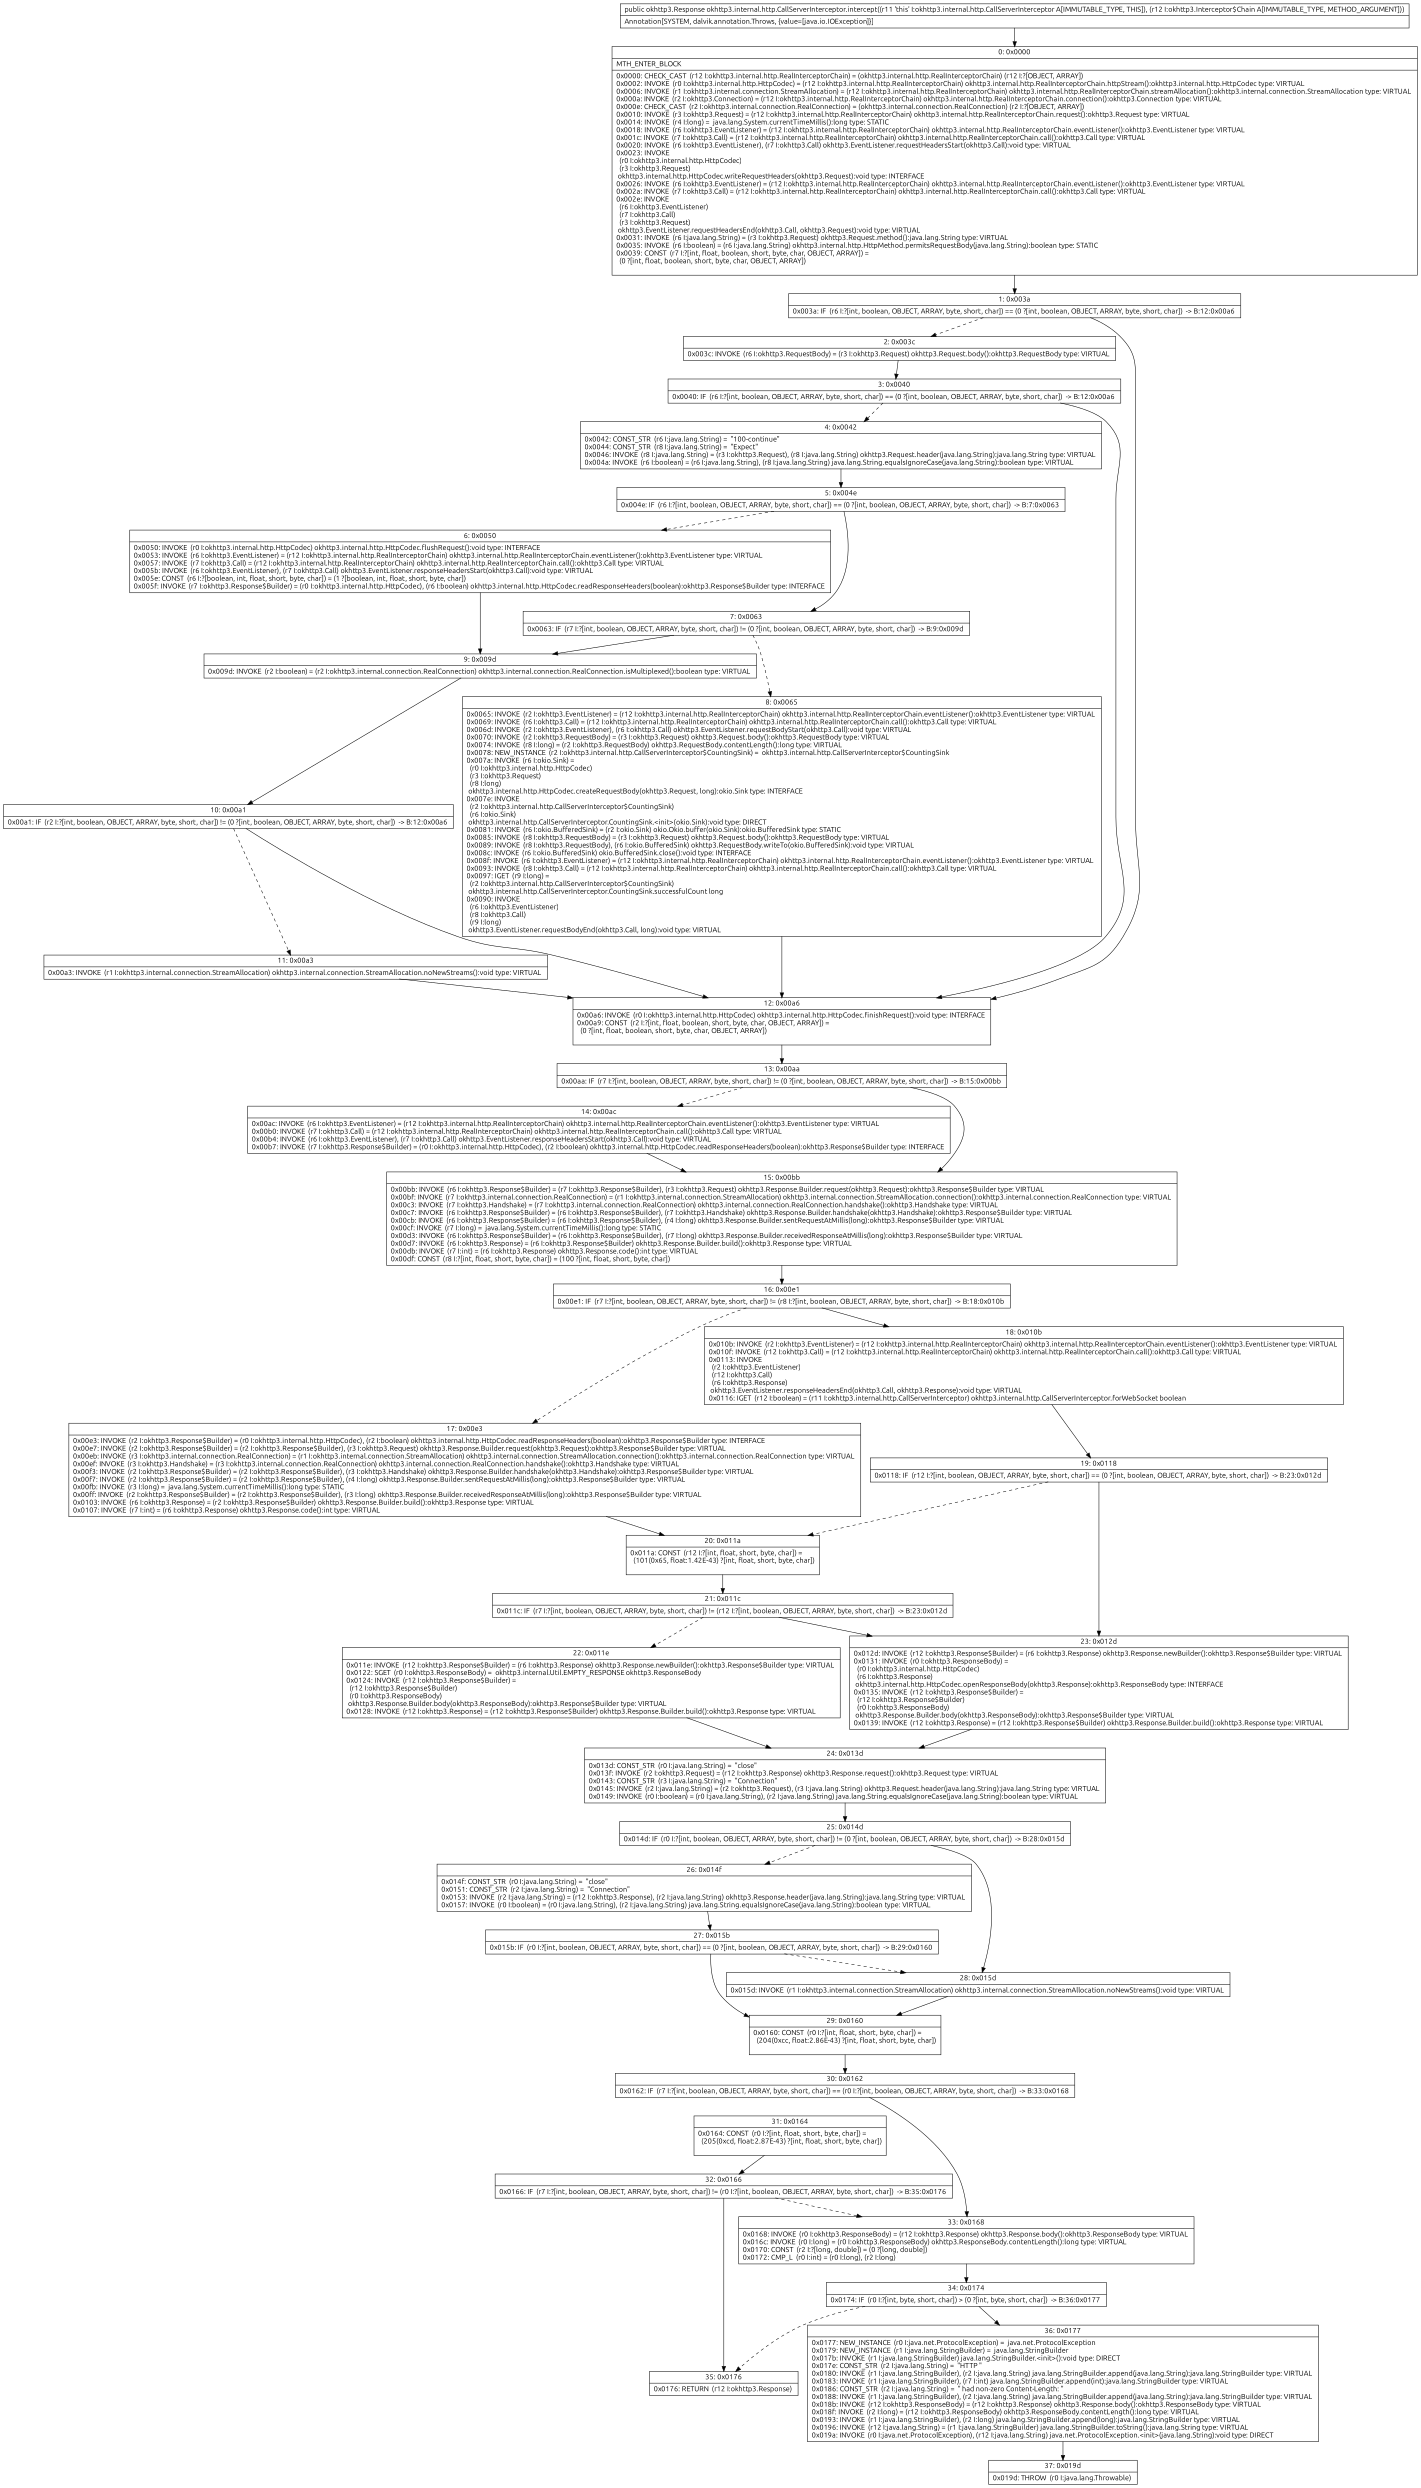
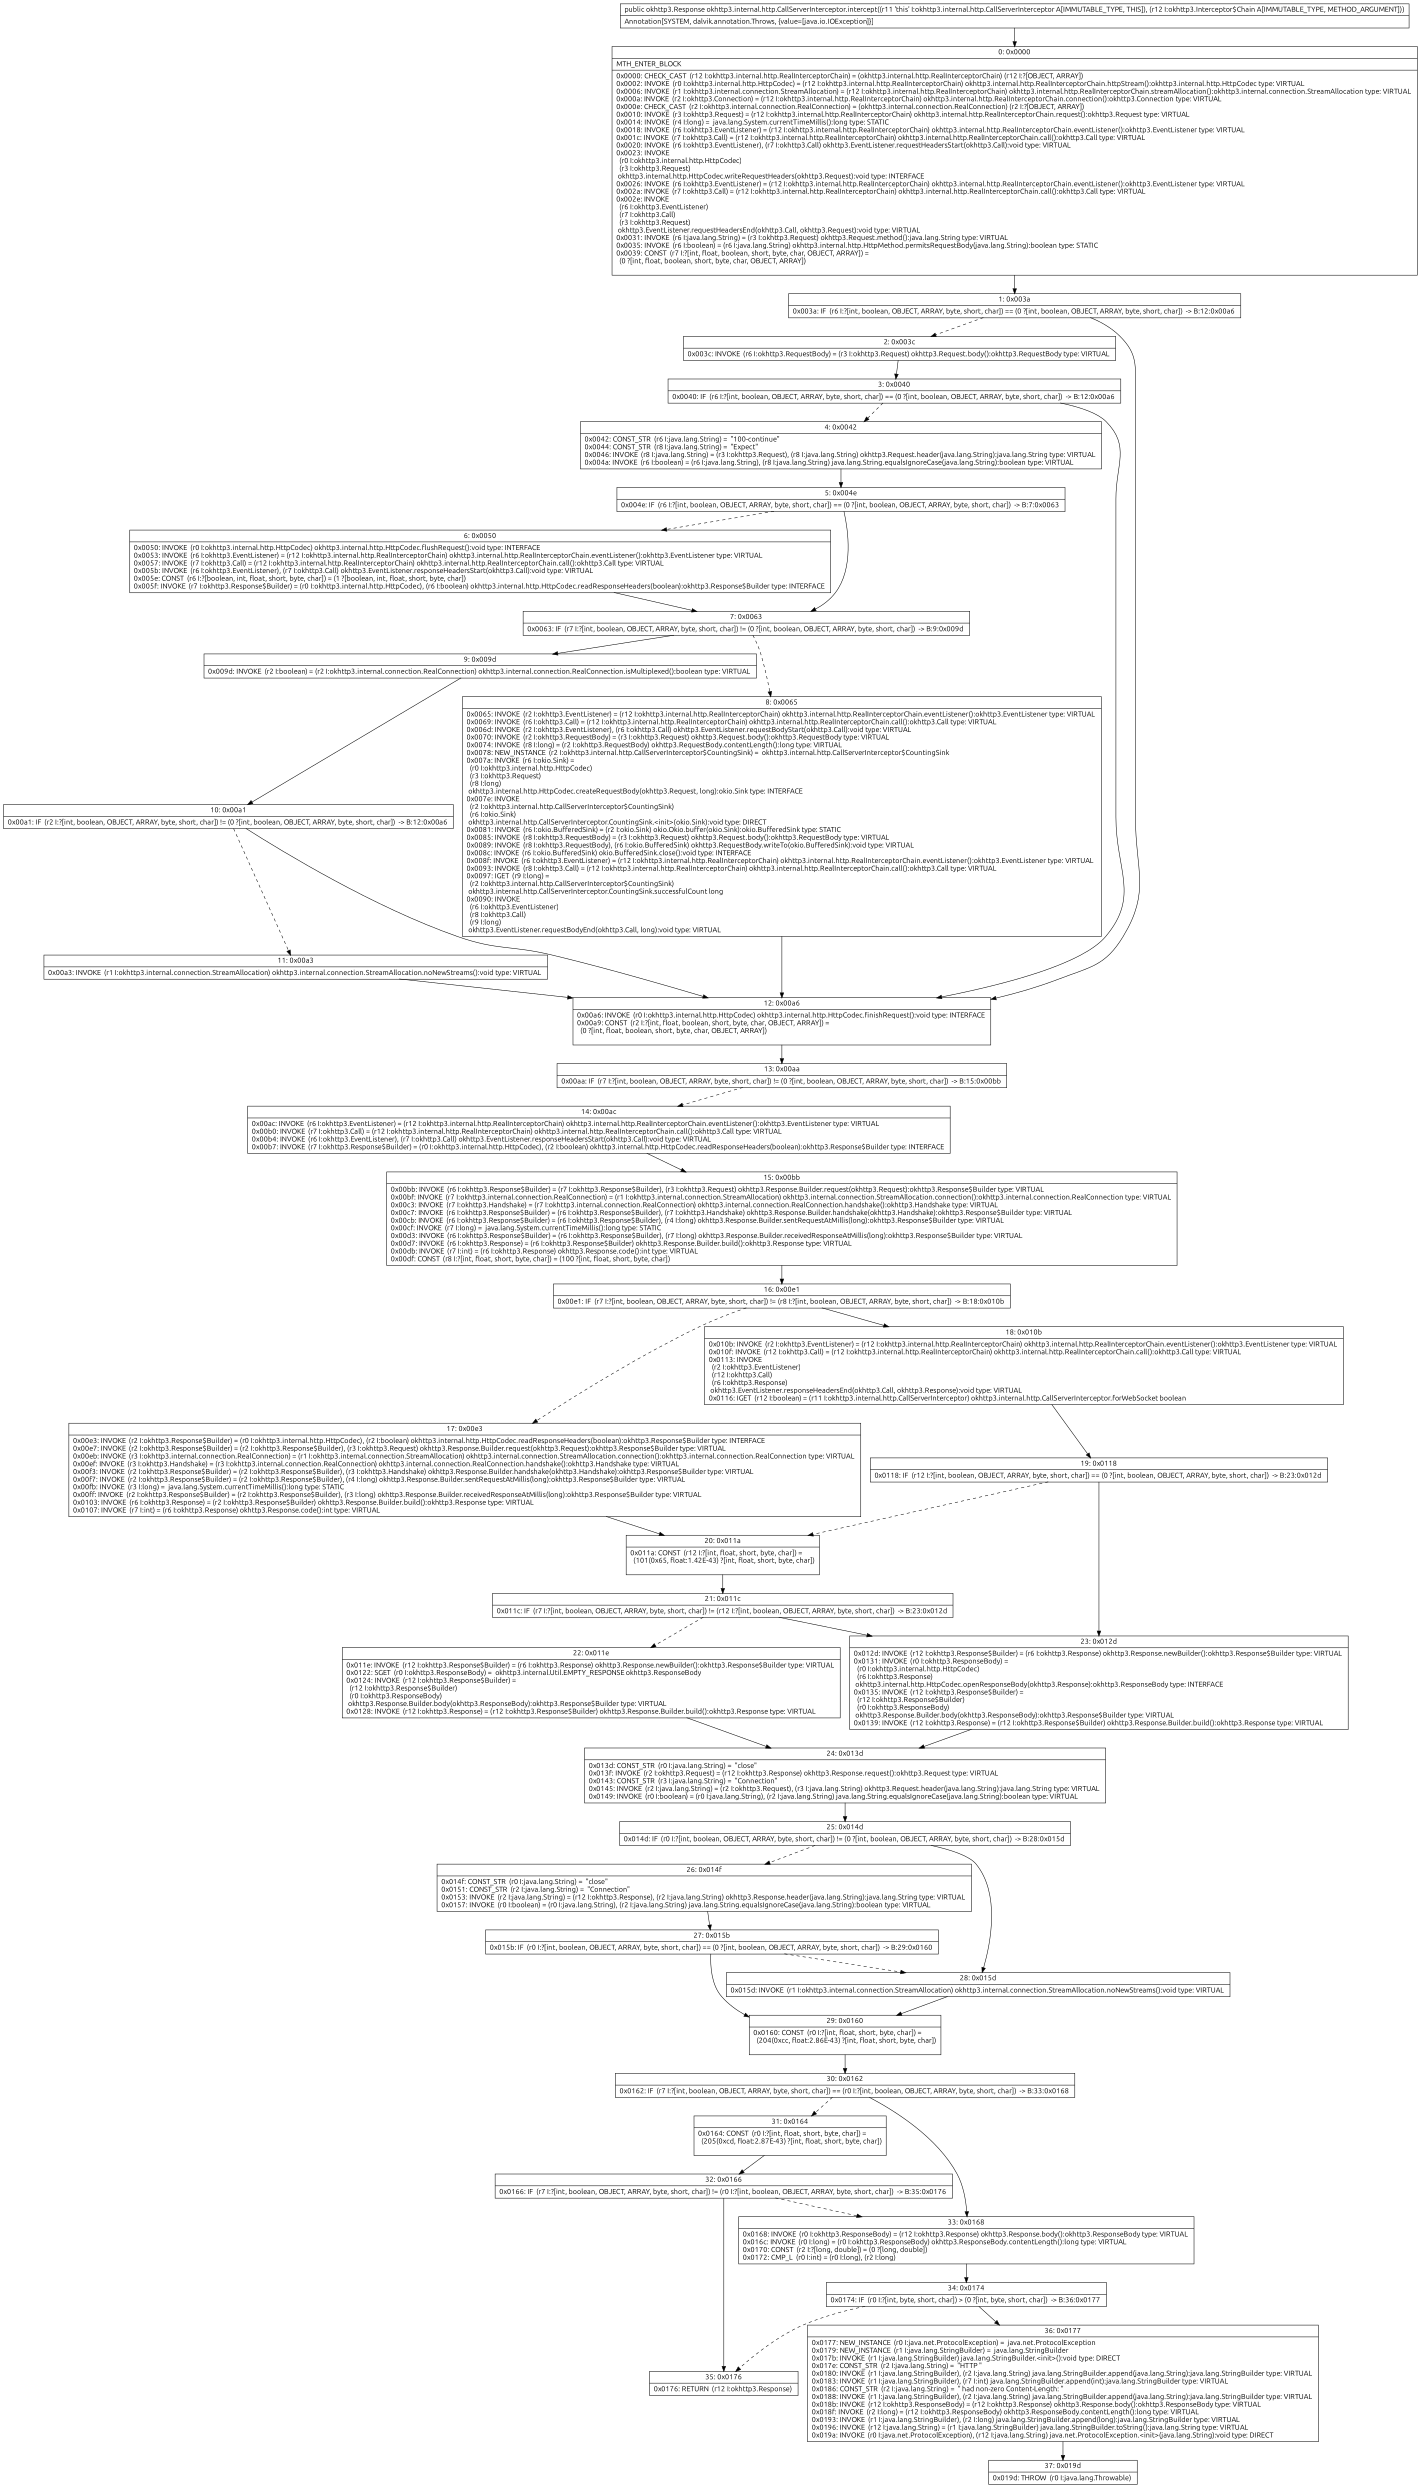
(480, 621) -> (653, 601)
(961, 1116) -> none
none -> (824, 2105)
